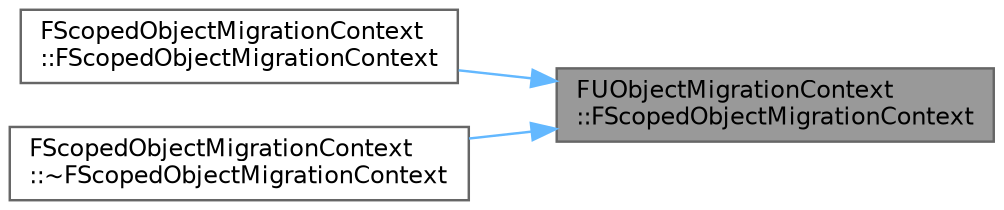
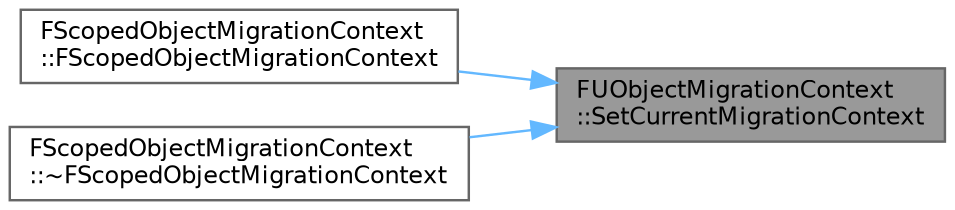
(775, 105) -> (751, 105)
